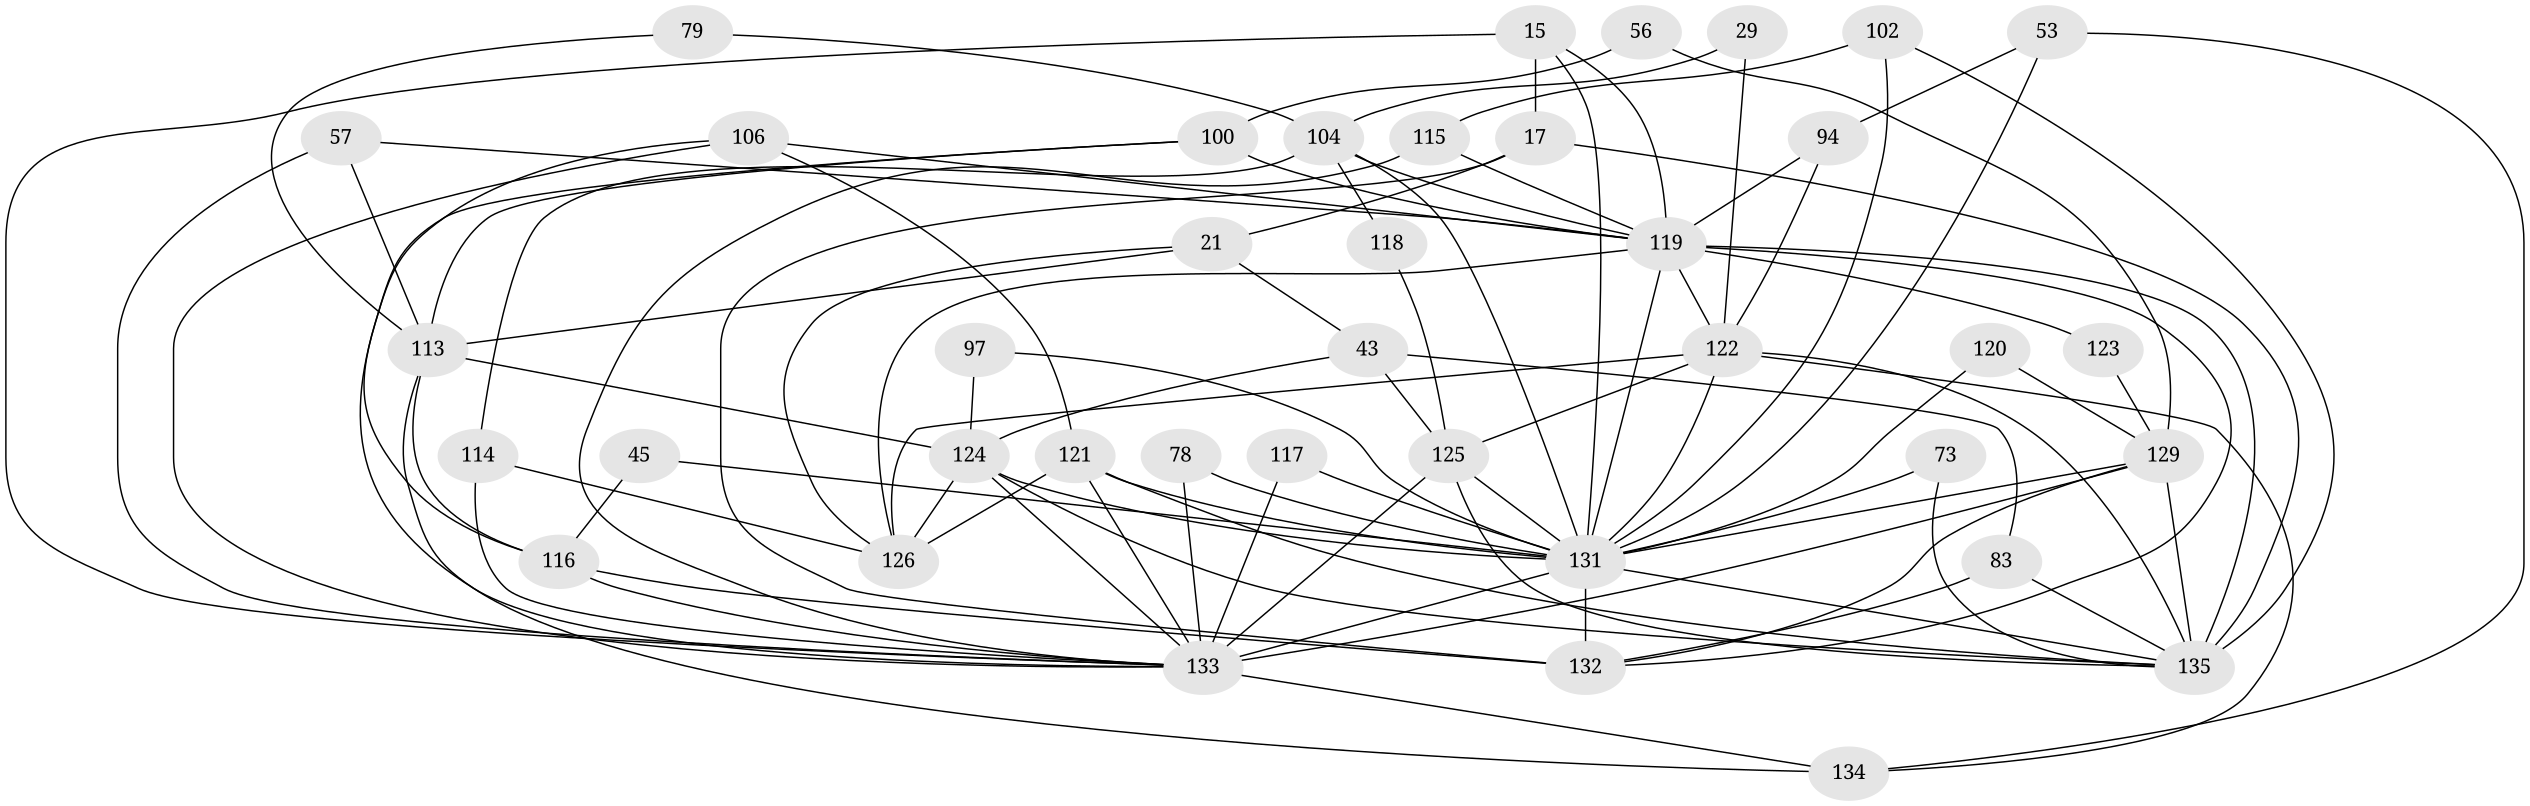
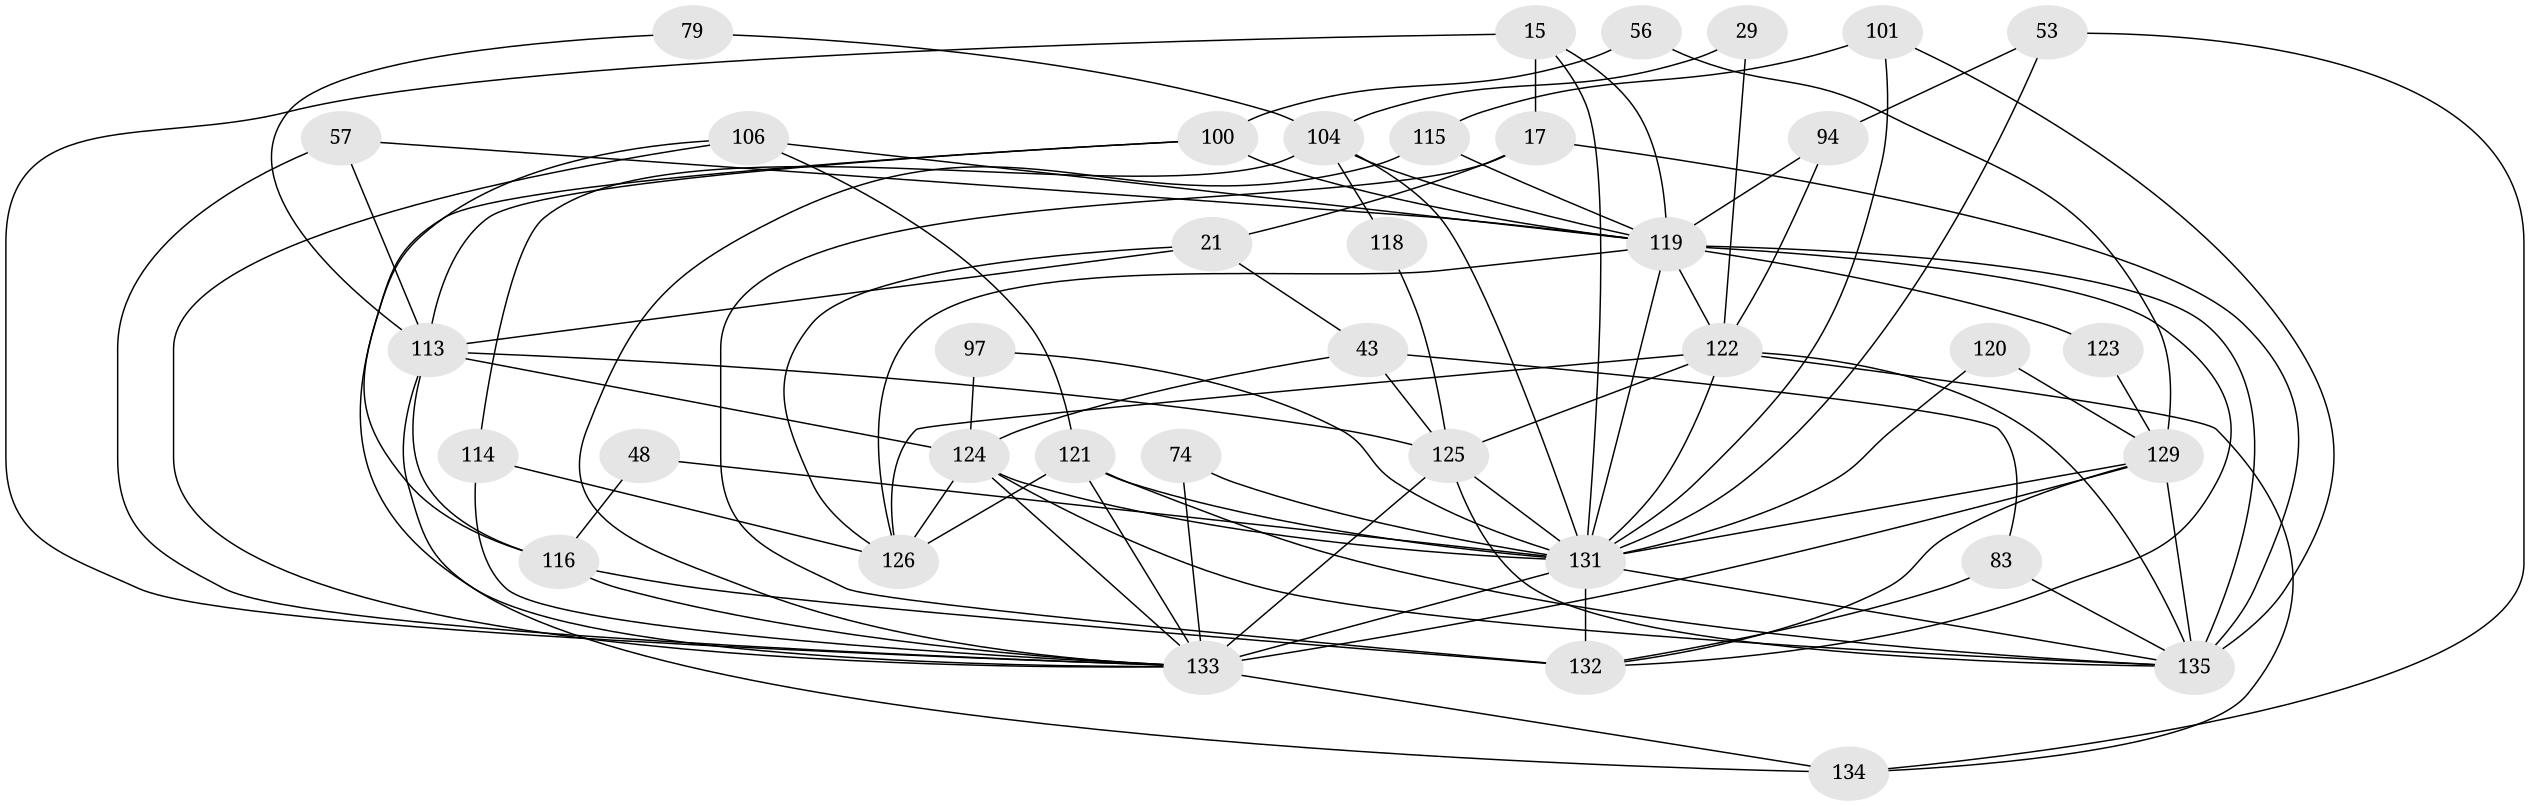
(1883, 32) -> (1883, 32)
none -> (942, 383)
(640, 456) -> (640, 456)
(1181, 456) -> (1181, 456)
(1287, 456) -> none
(1946, 456) -> none
